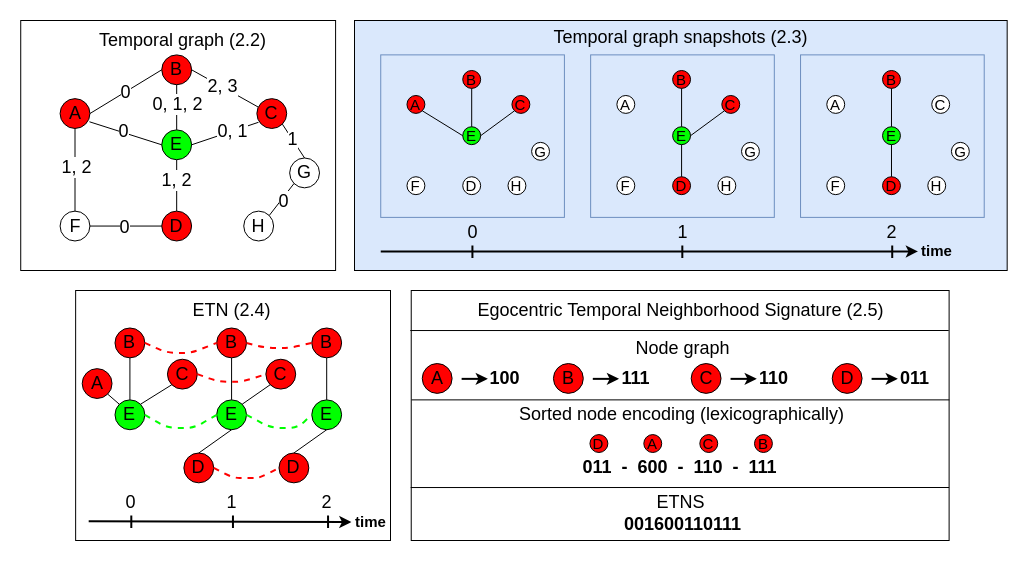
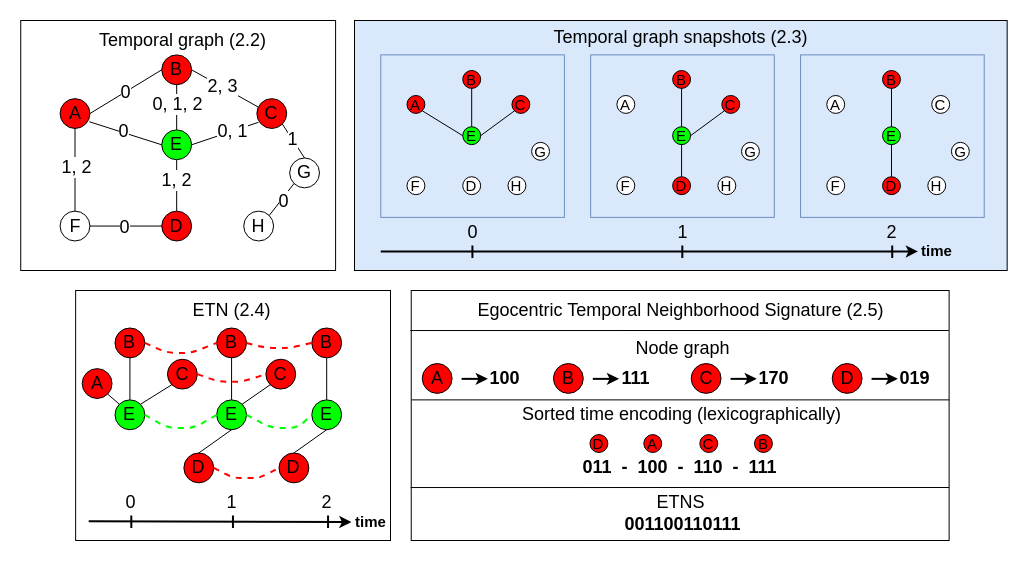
(774, 379) -> (774, 379)
(915, 379) -> (915, 379)
(682, 415) -> (682, 415)
(680, 468) -> (680, 468)
(683, 525) -> (683, 525)
